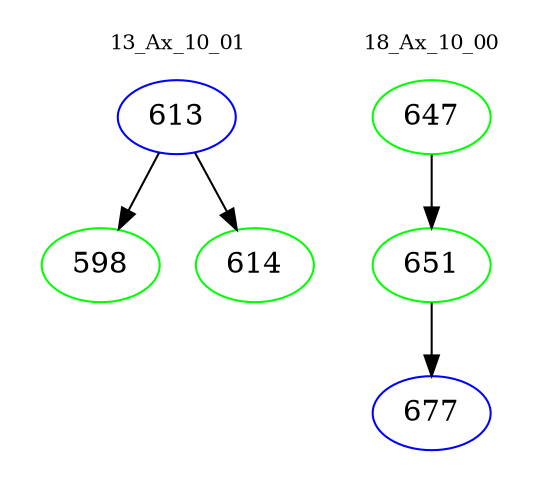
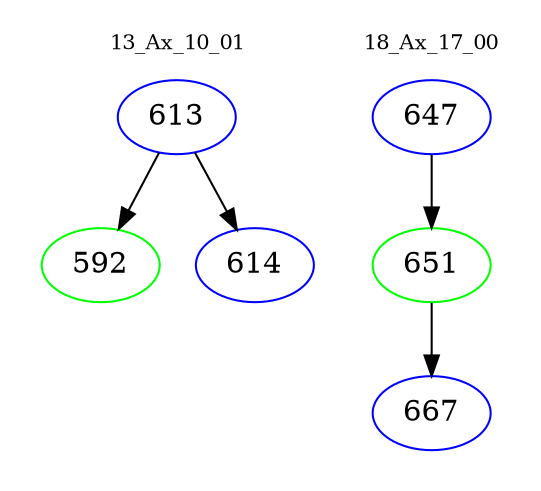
(432, 44) -> (432, 44)
(432, 117) -> (432, 117)
(101, 265) -> (101, 265)
(255, 265) -> (255, 265)
(432, 413) -> (432, 413)
